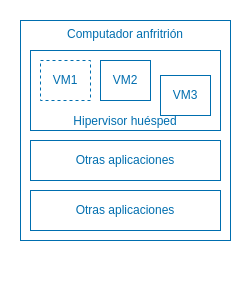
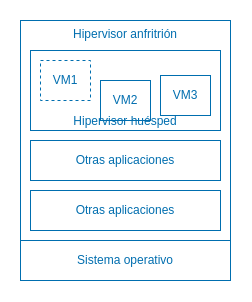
(126, 35) -> (126, 35)
(126, 81) -> (126, 101)
none -> (126, 261)
